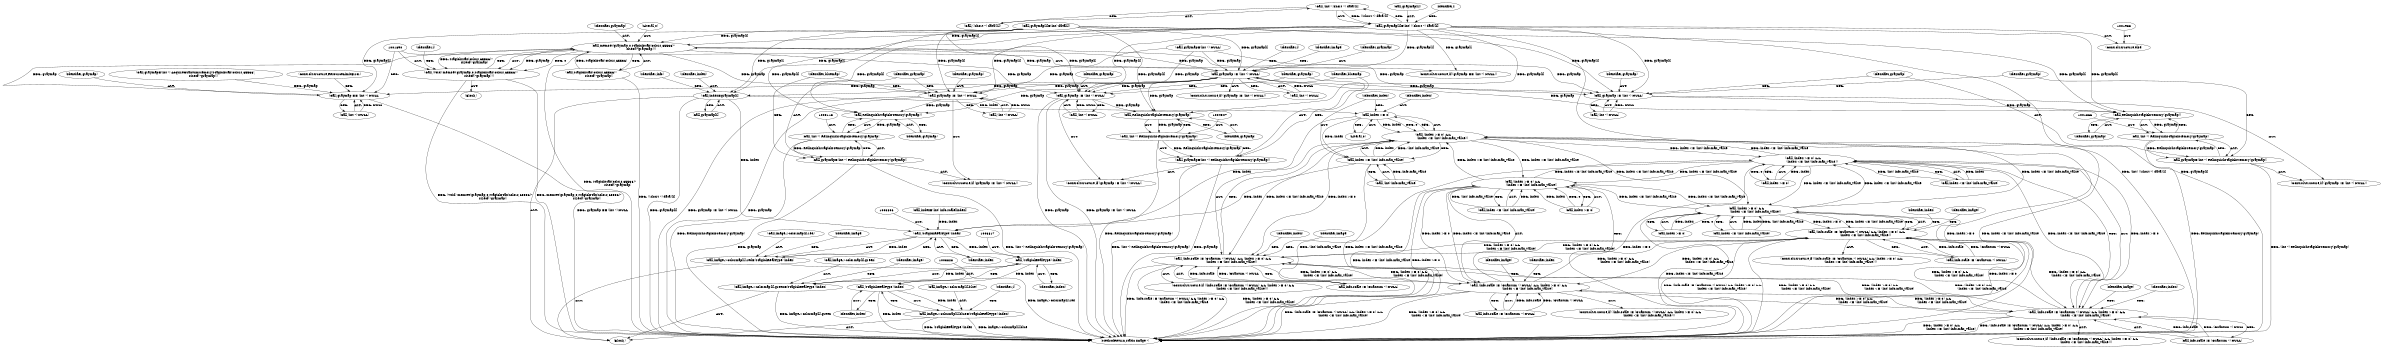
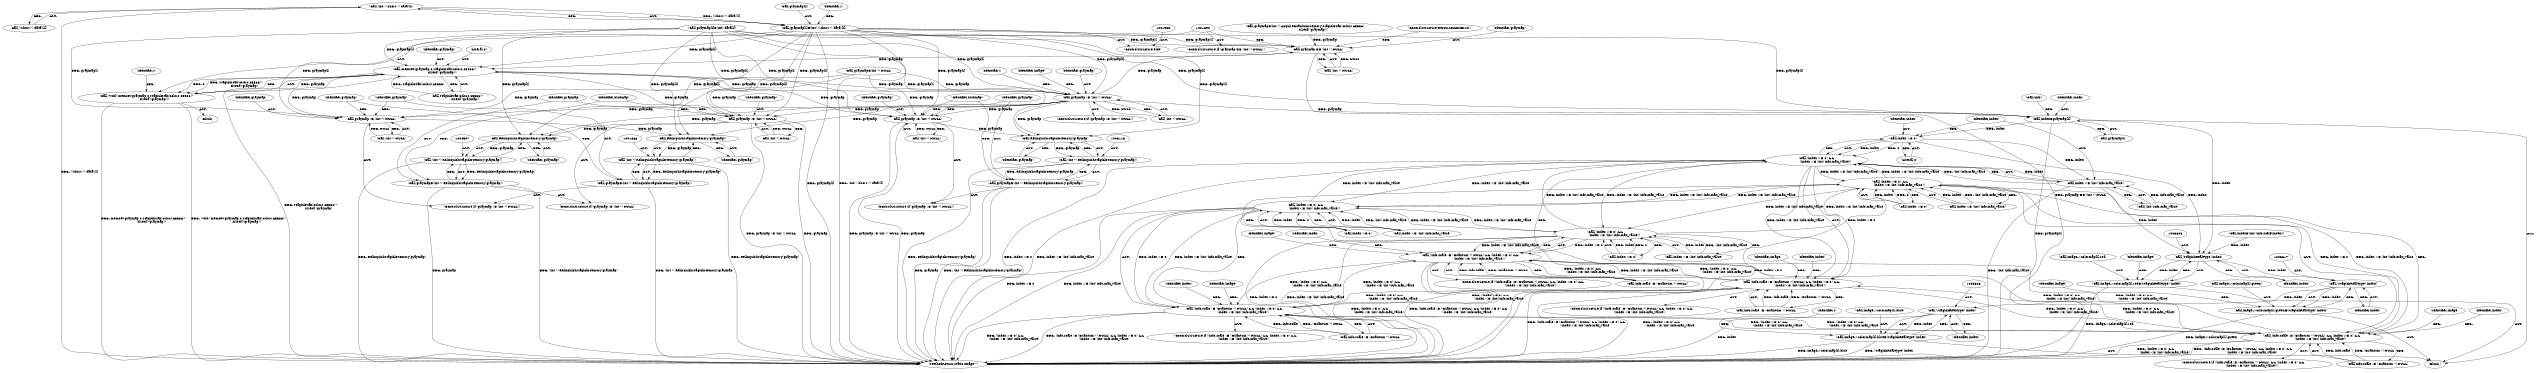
(1439, 46) -> (1151, 37)
(652, 74) -> (2034, 98)
(640, 316) -> (179, 358)
